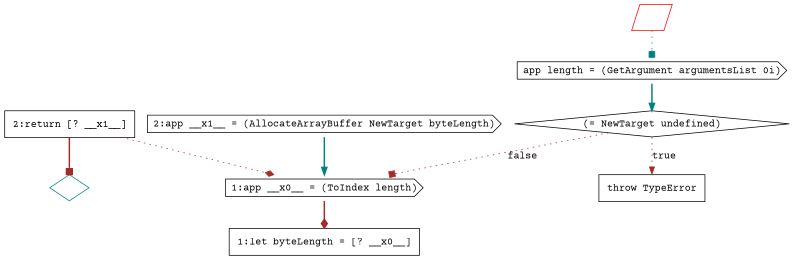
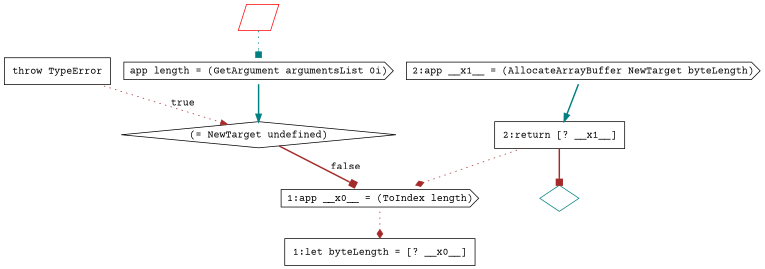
(324, 152) -> (573, 99)
(652, 152) -> (160, 103)
(502, 153) -> (314, 164)
(324, 210) -> (380, 220)
